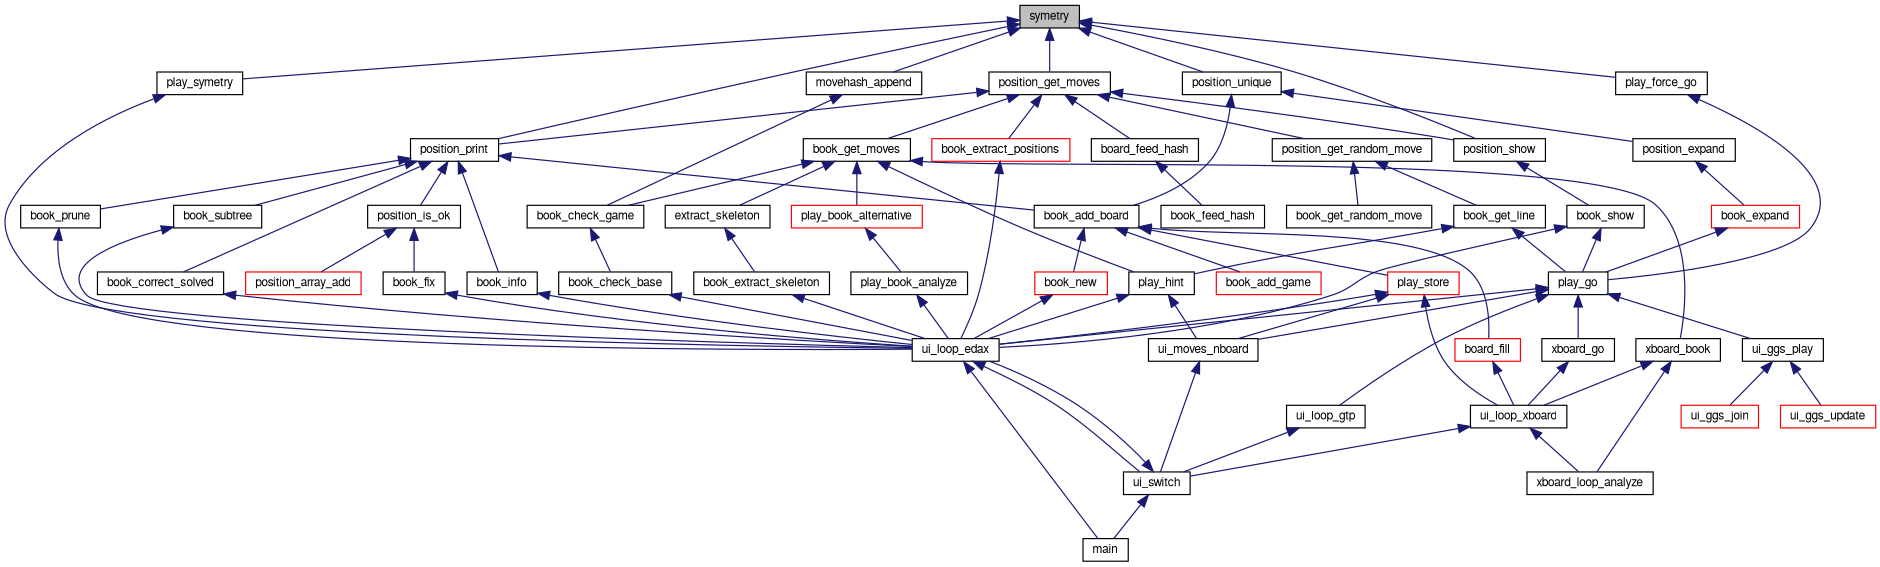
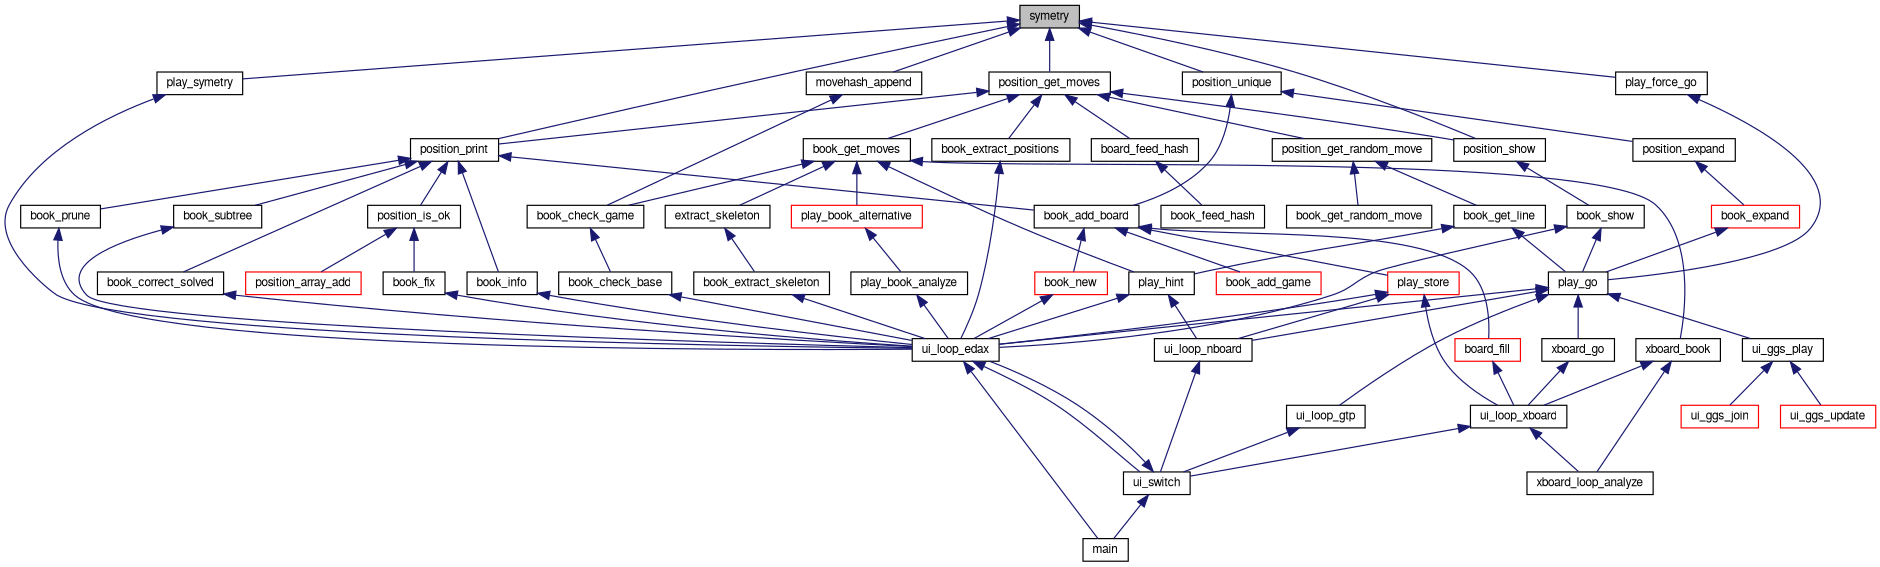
(1001, 150) -> (1001, 150)
(1203, 350) -> (1203, 350)
